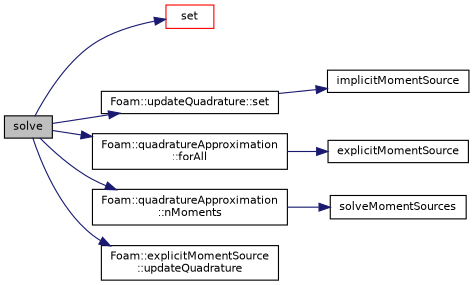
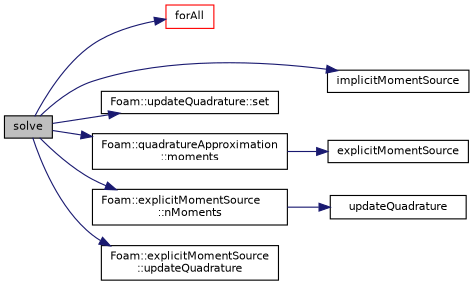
(190, 17) -> (190, 17)
(297, 92) -> (177, 65)
(190, 151) -> (190, 151)
(190, 207) -> (190, 207)
(398, 207) -> (398, 207)
